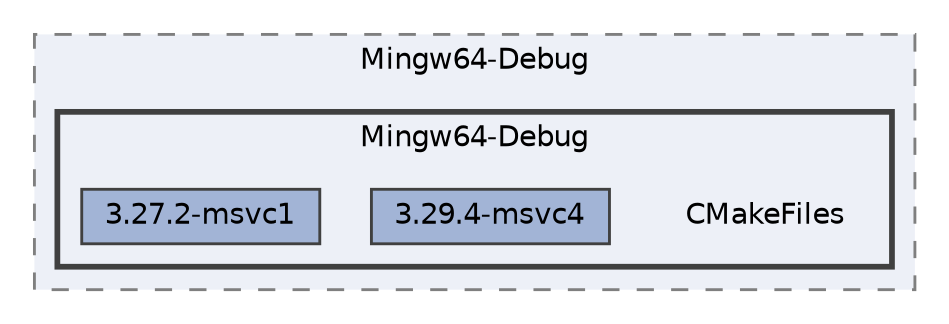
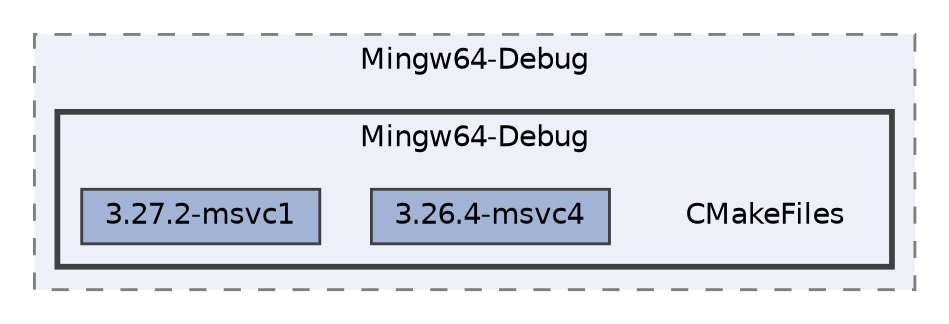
(490, 217) -> (490, 217)
